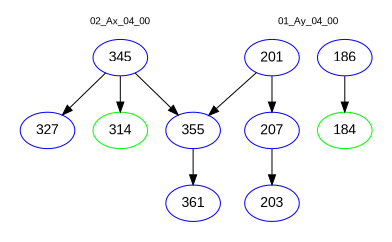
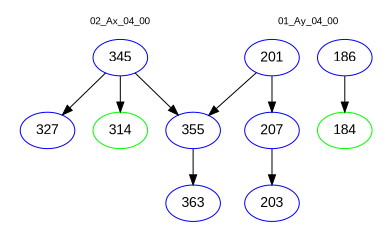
(193, 203) -> (193, 203)
